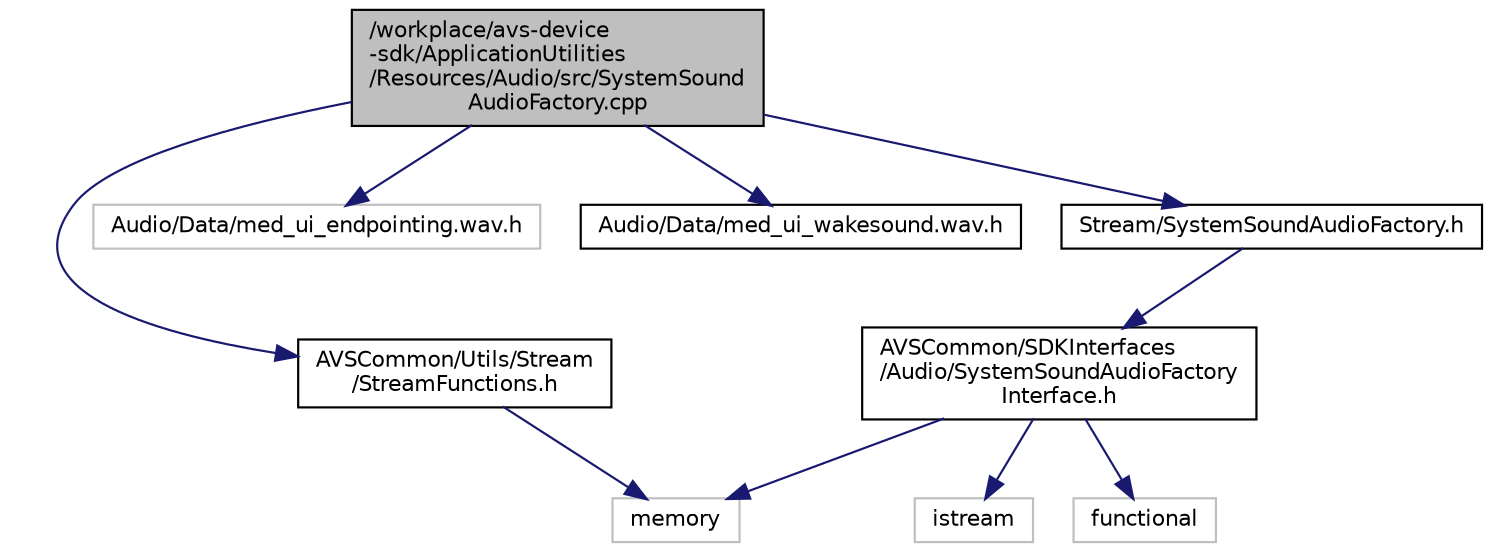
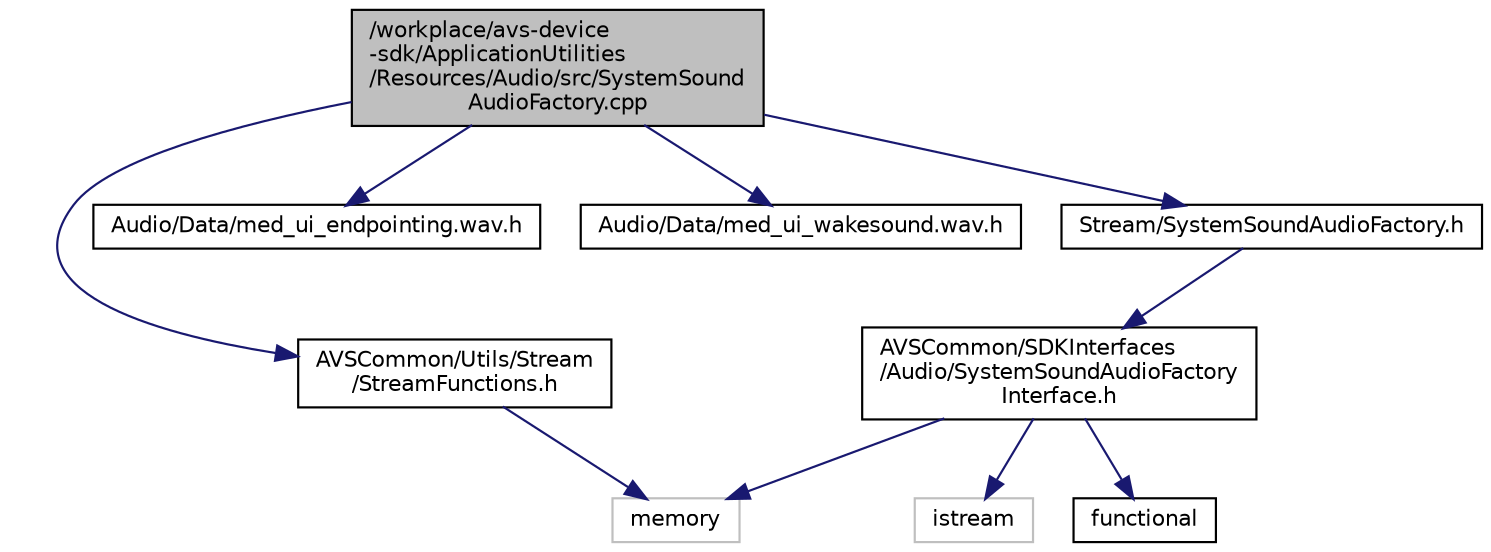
(317, 227) -> (317, 227)
(1145, 520) -> (1145, 520)
